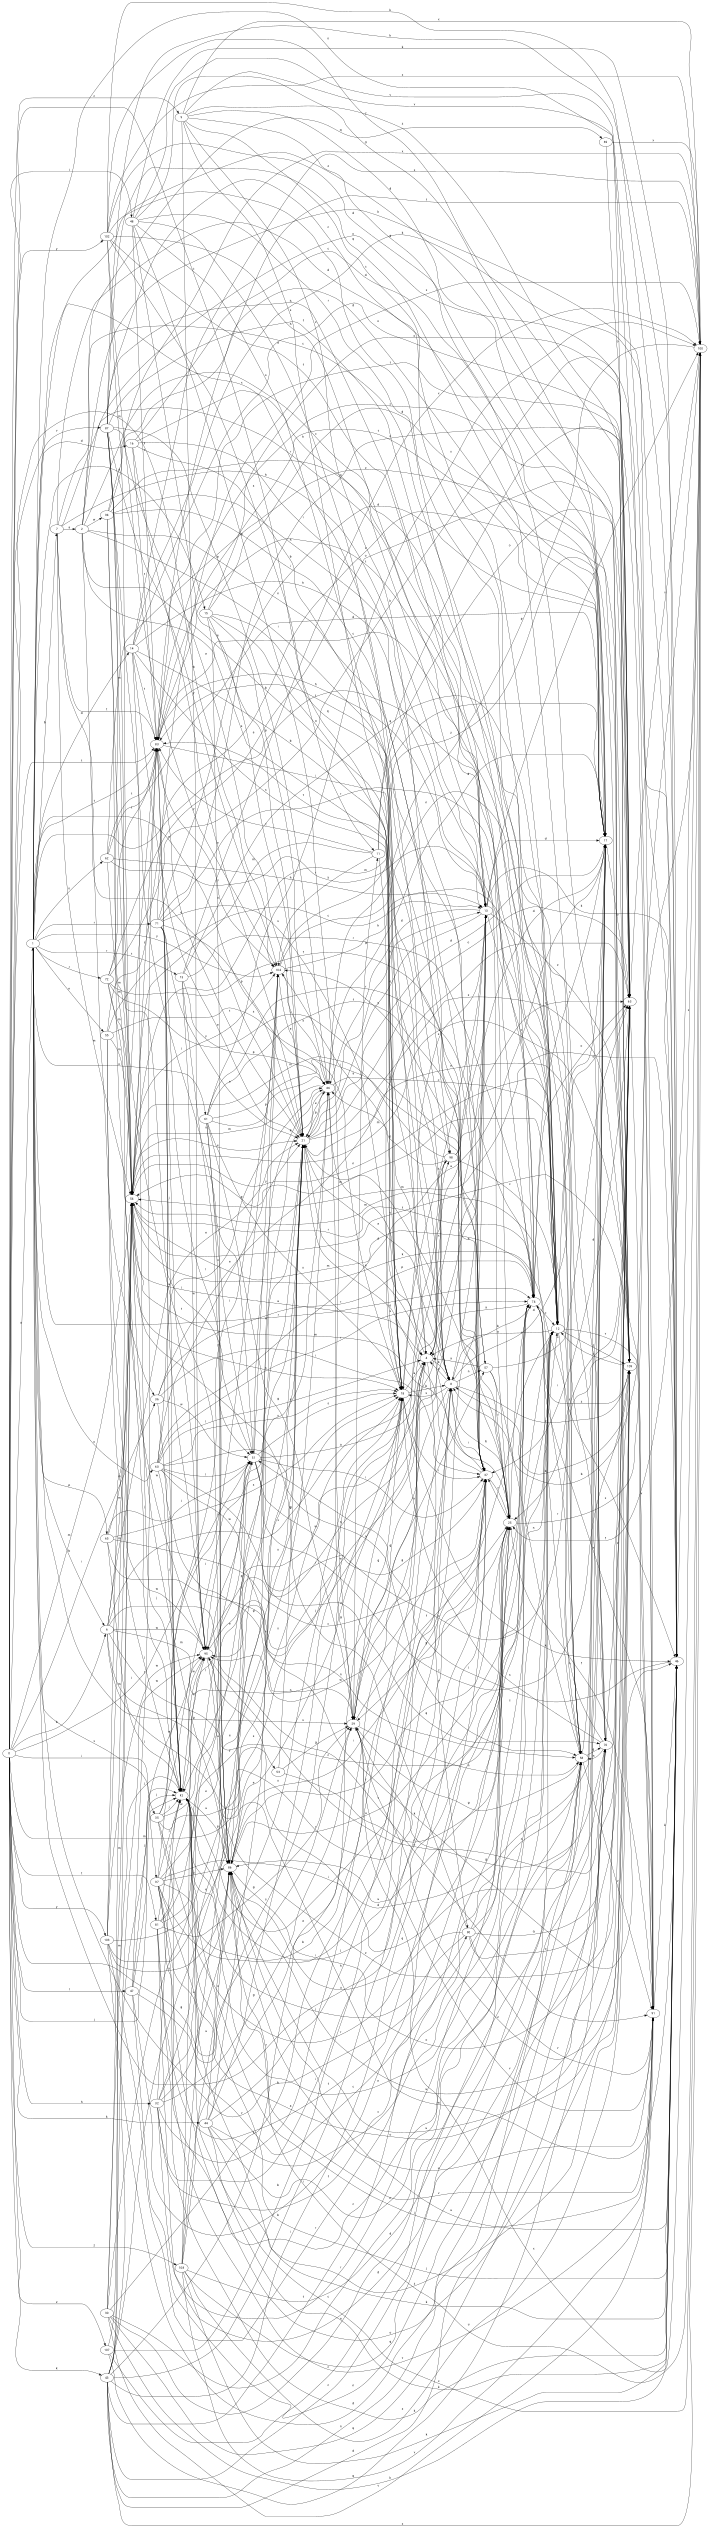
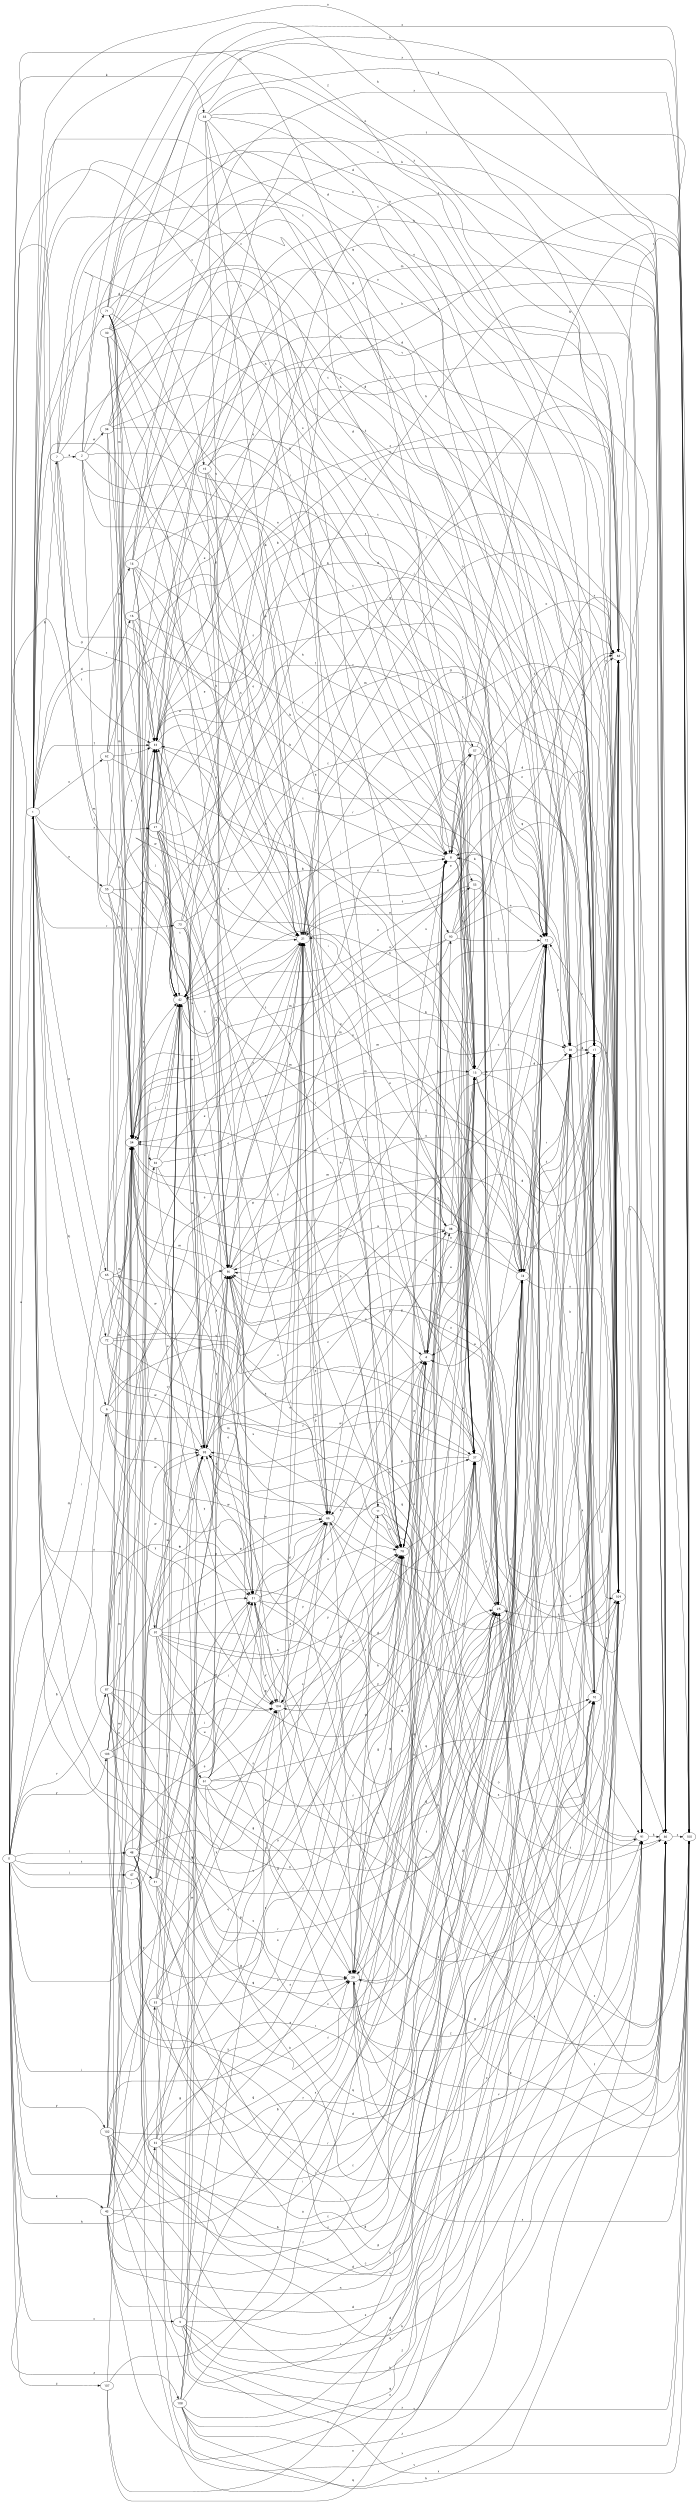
(606, 142) -> none
(179, 959) -> (123, 725)
(416, 1799) -> none
(554, 2051) -> (458, 910)
